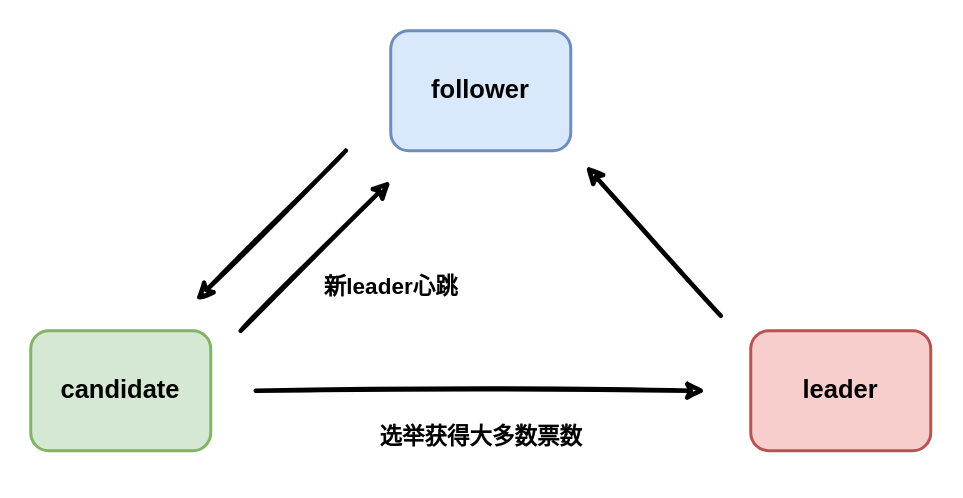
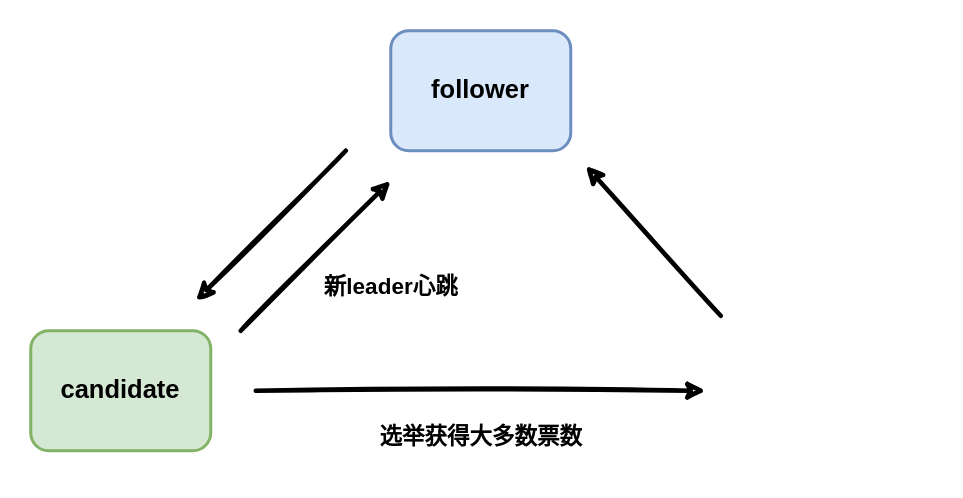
(841, 391) -> none
